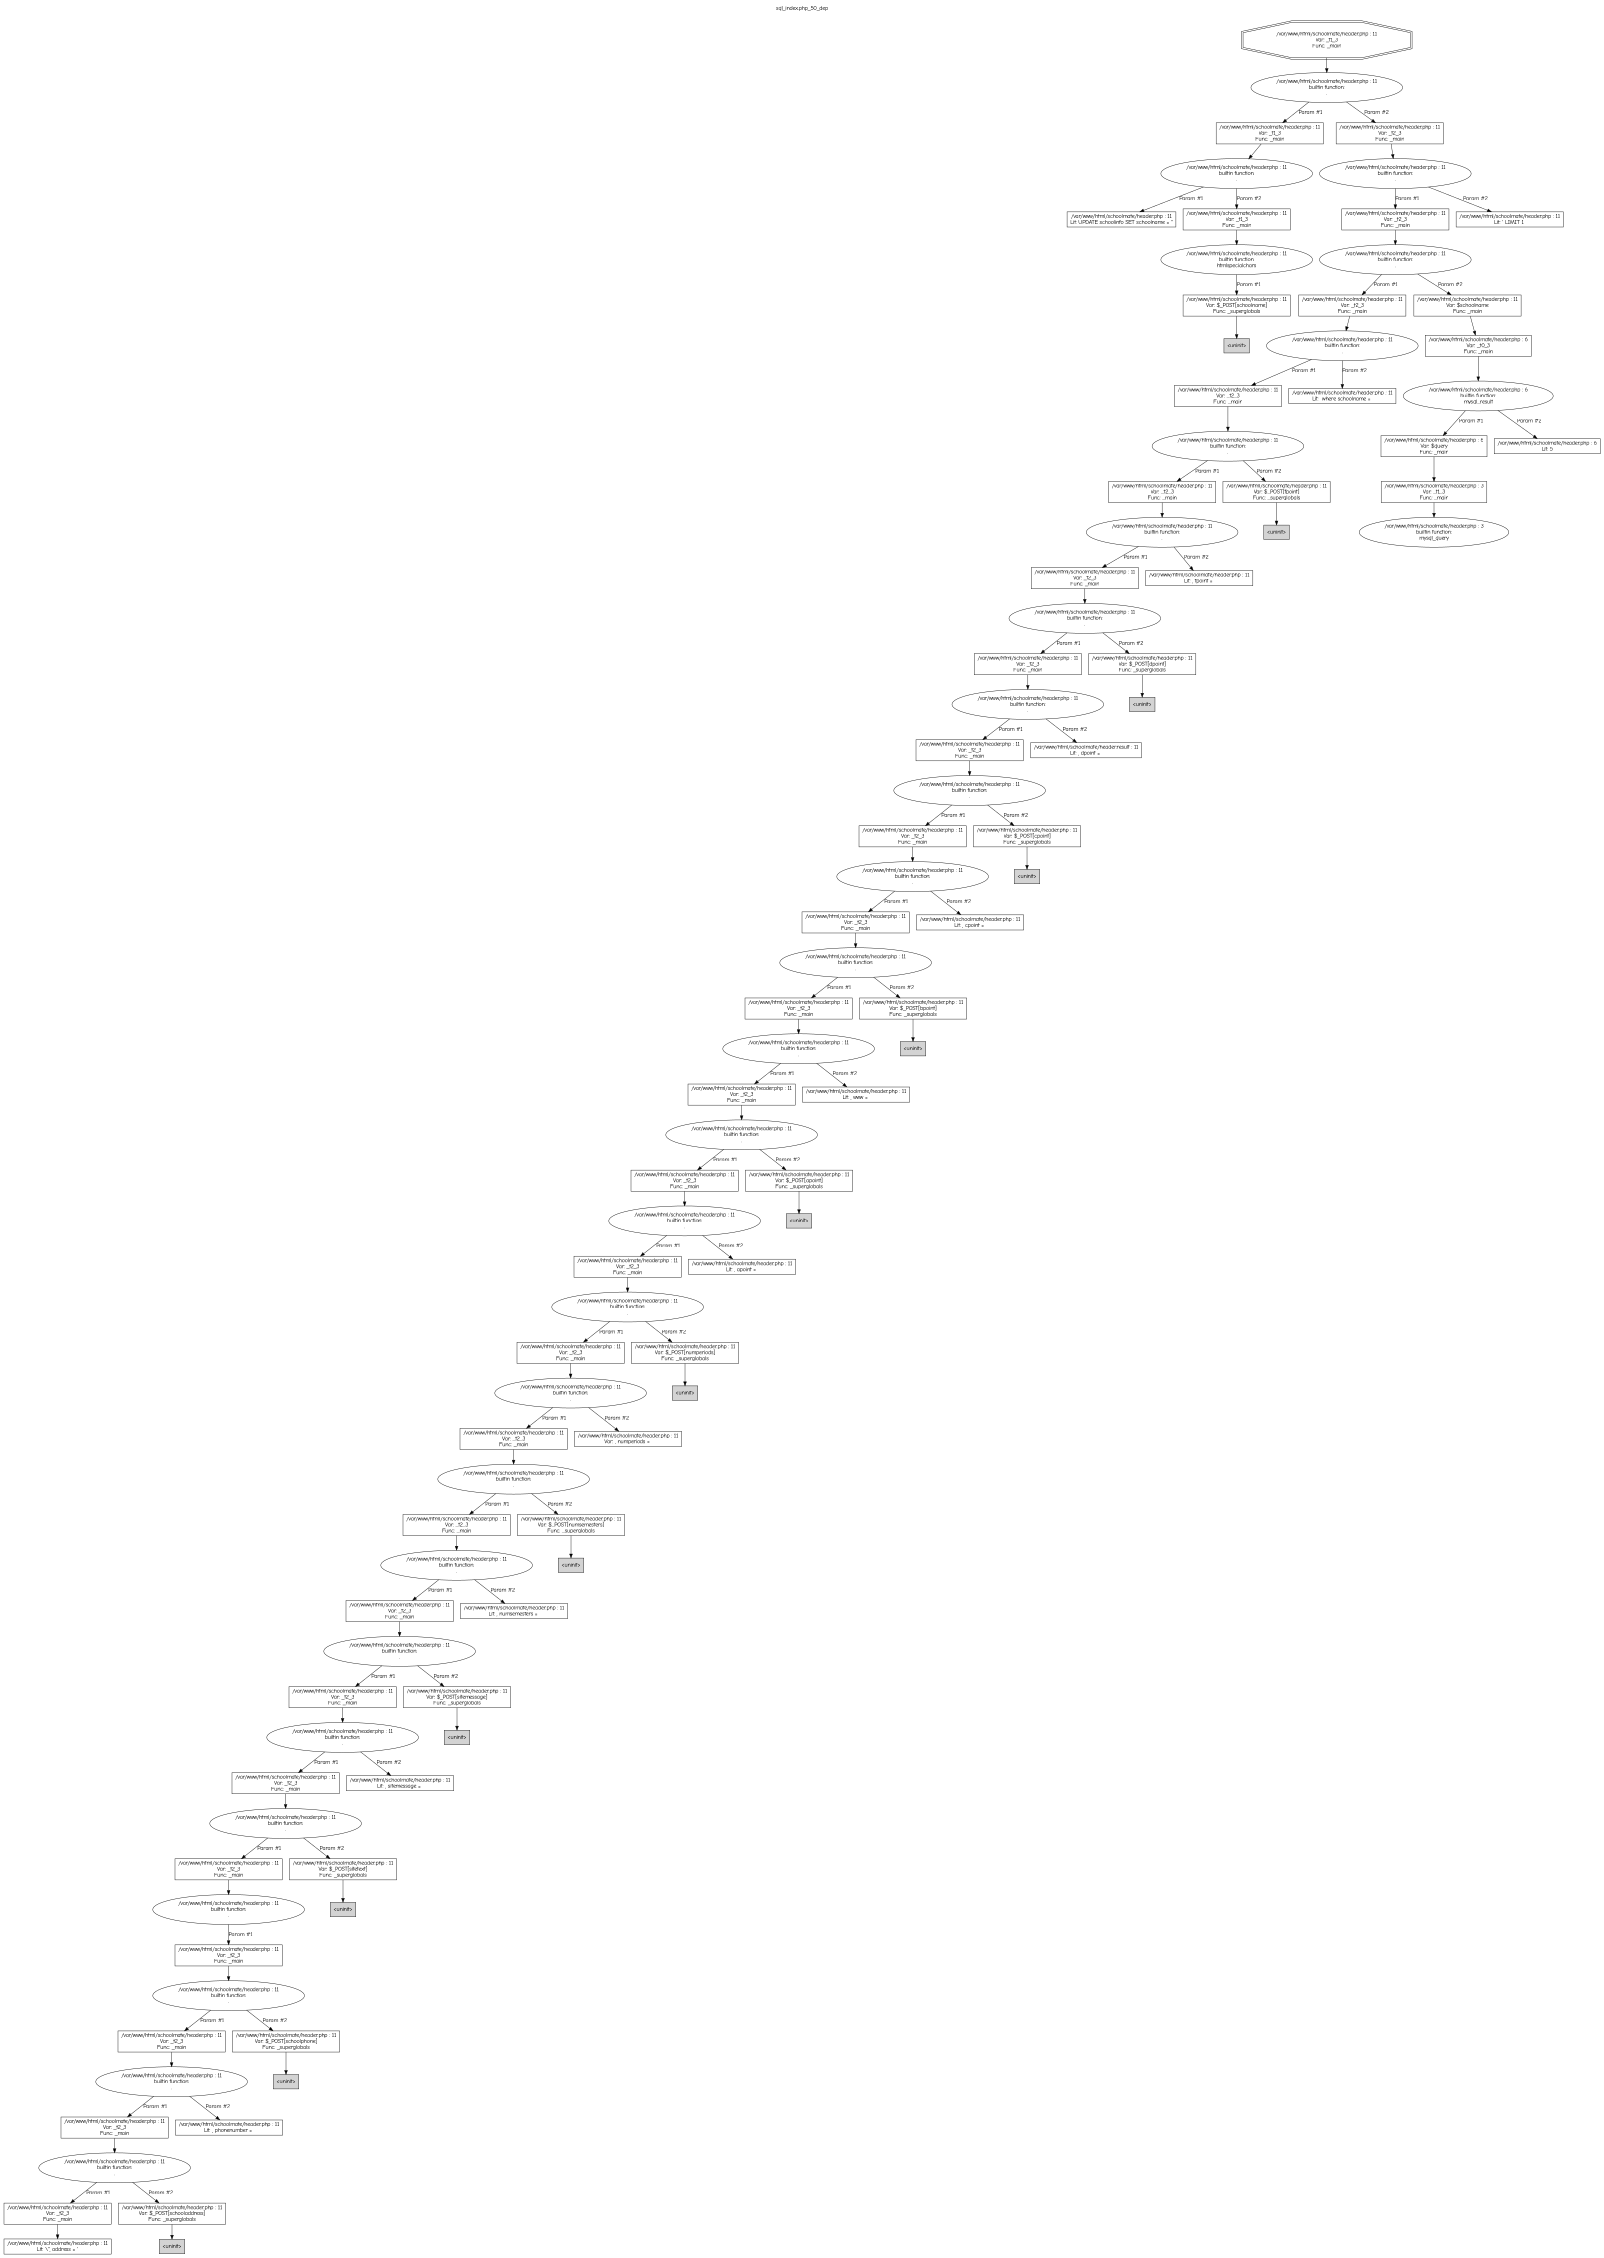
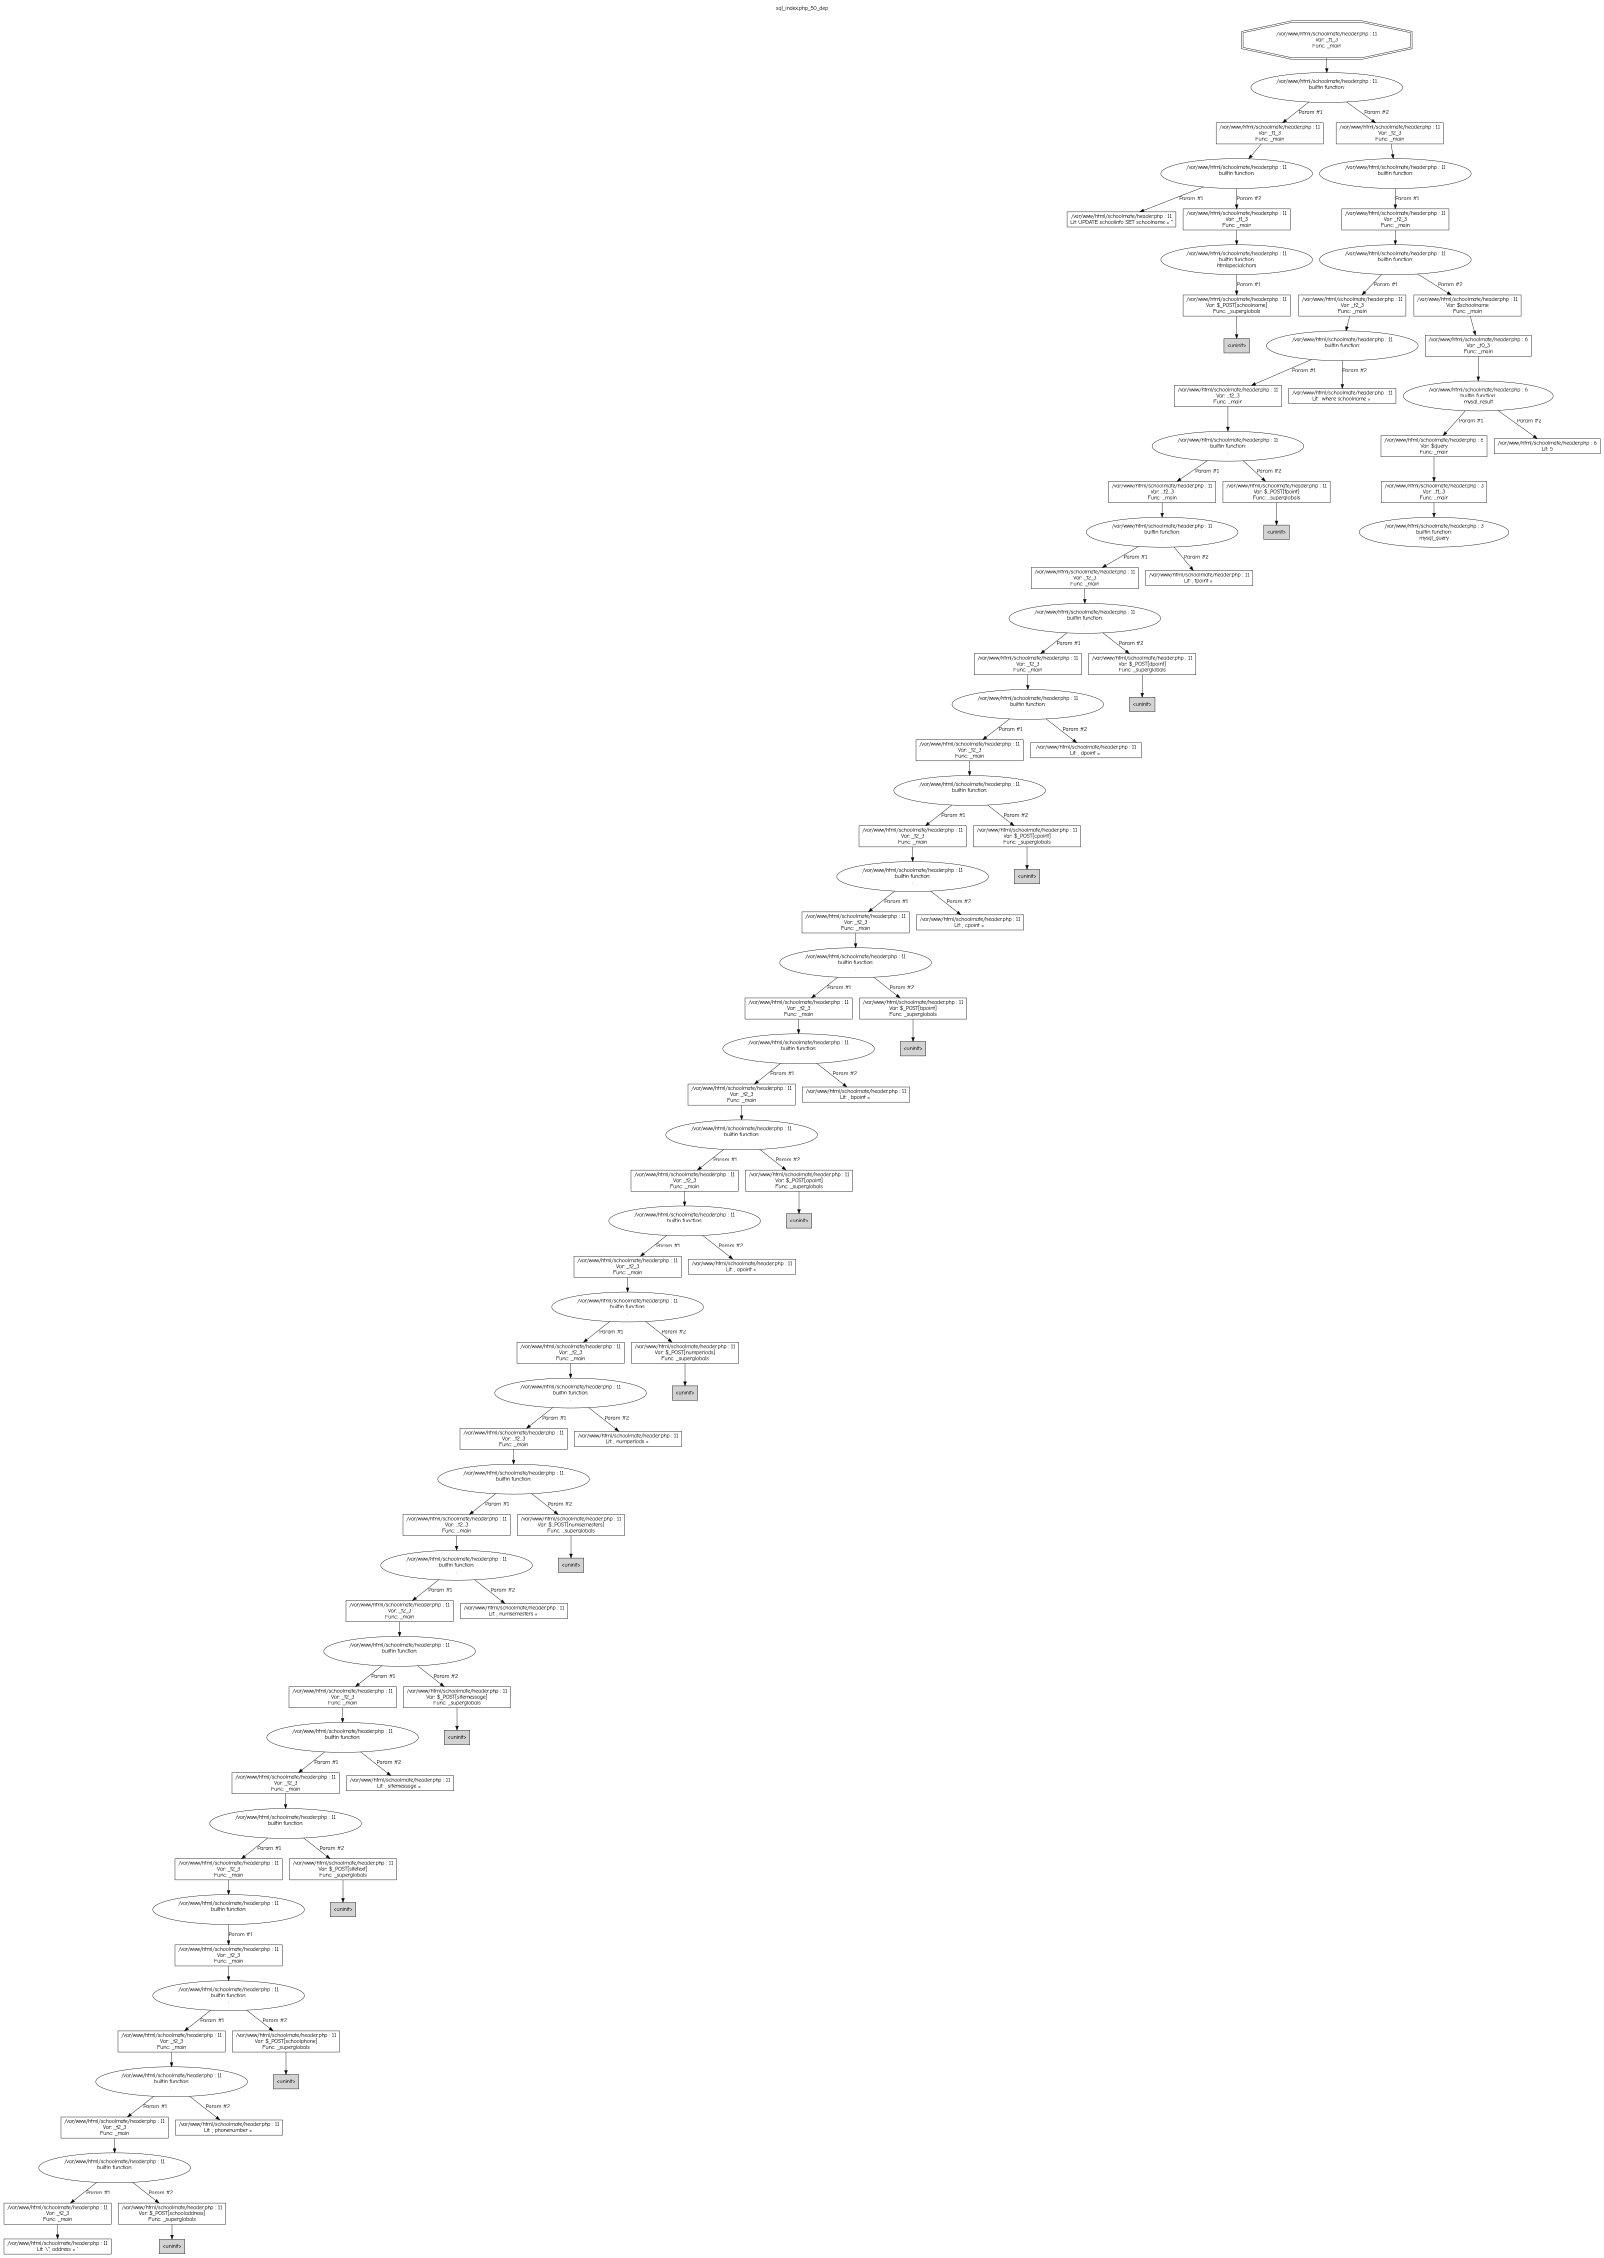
(1510, 219) -> none
(1086, 750) -> (1086, 750)
(856, 1095) -> (856, 1095)
(628, 1439) -> (628, 1439)
